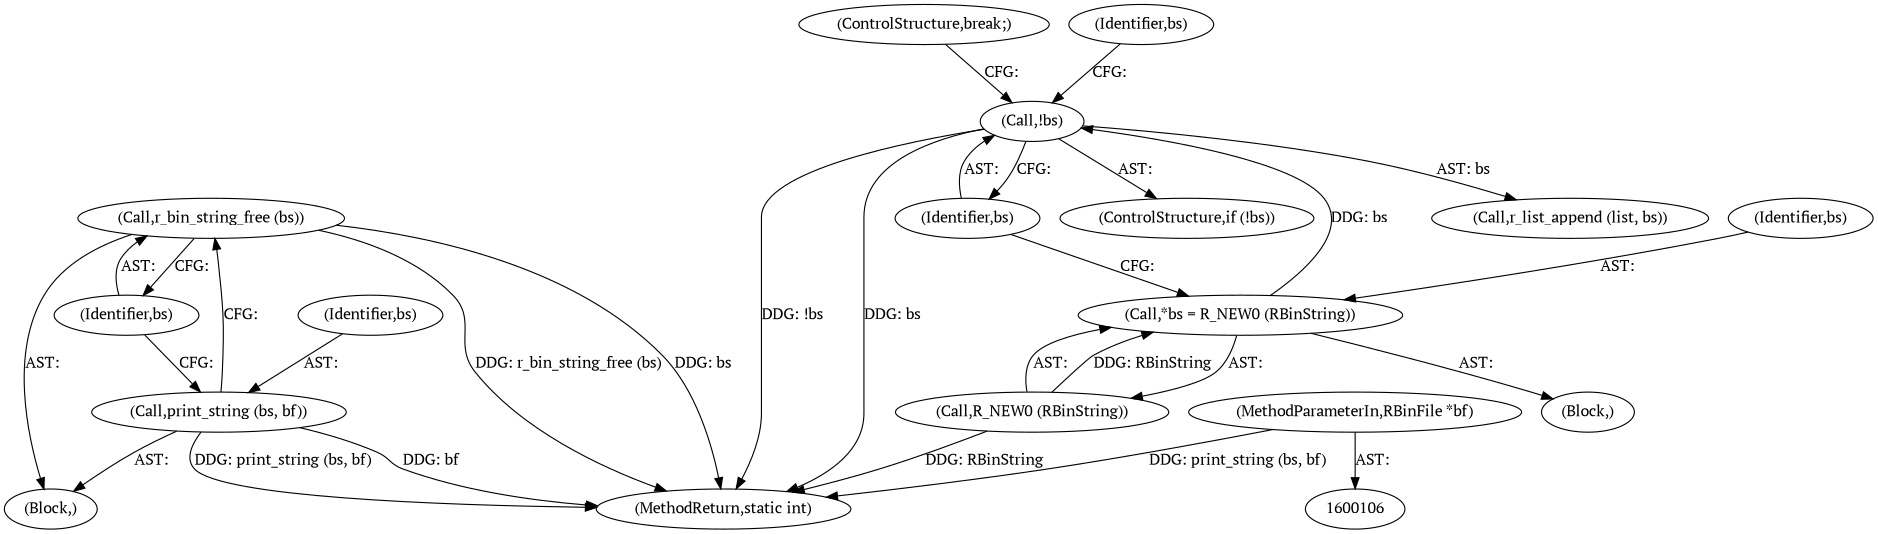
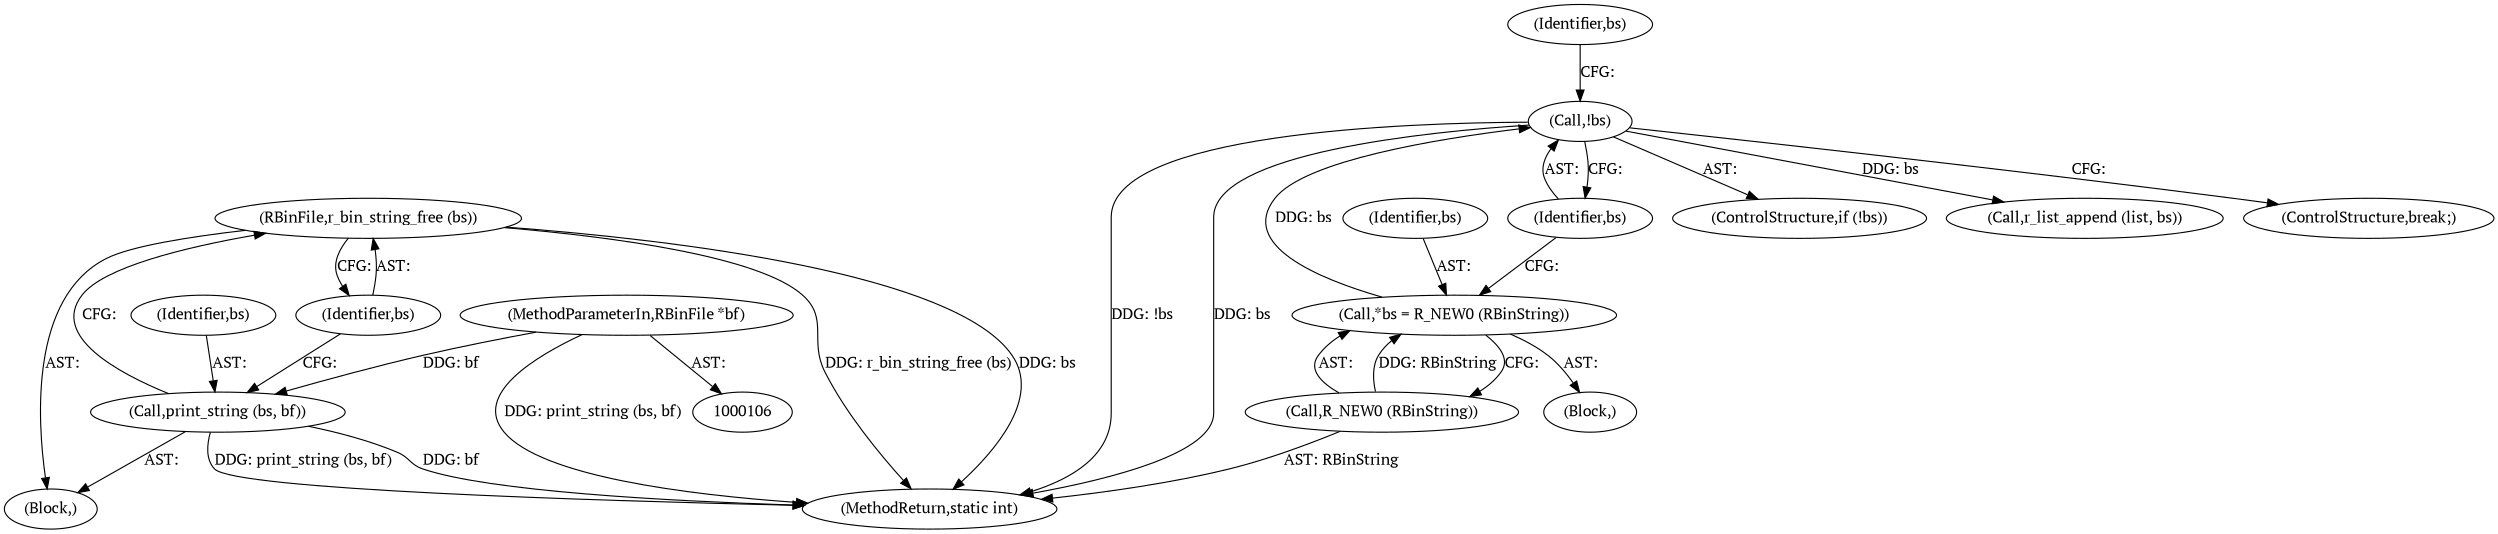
(974, 70) -> (1949, 164)
(1464, 170) -> (1891, 170)
(211, 218) -> (368, 218)
none -> (410, 358)
(1248, 364) -> (1524, 364)
(984, 461) -> (1341, 461)
(1355, 509) -> (743, 412)
